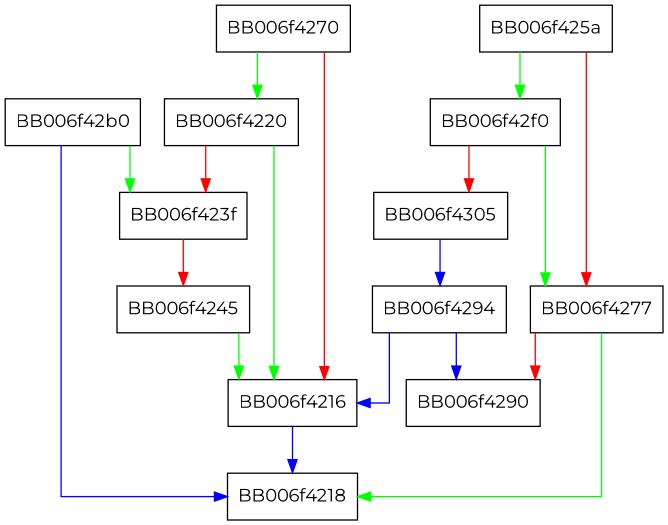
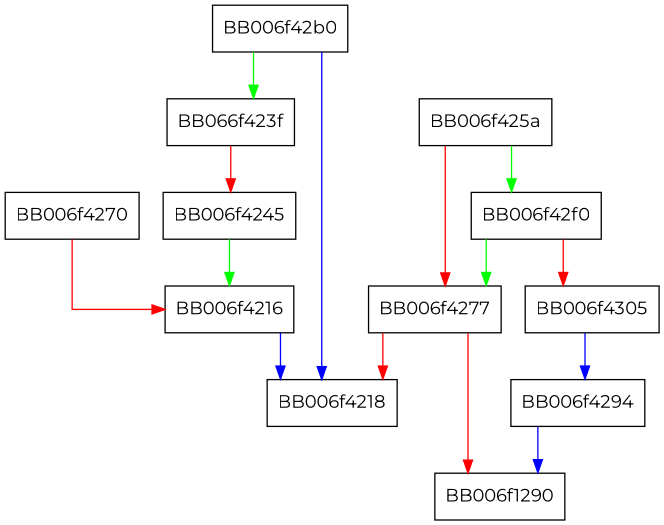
(231, 122) -> none
(183, 216) -> (231, 122)
(389, 378) -> none
(473, 403) -> (500, 497)
(568, 497) -> (383, 350)
